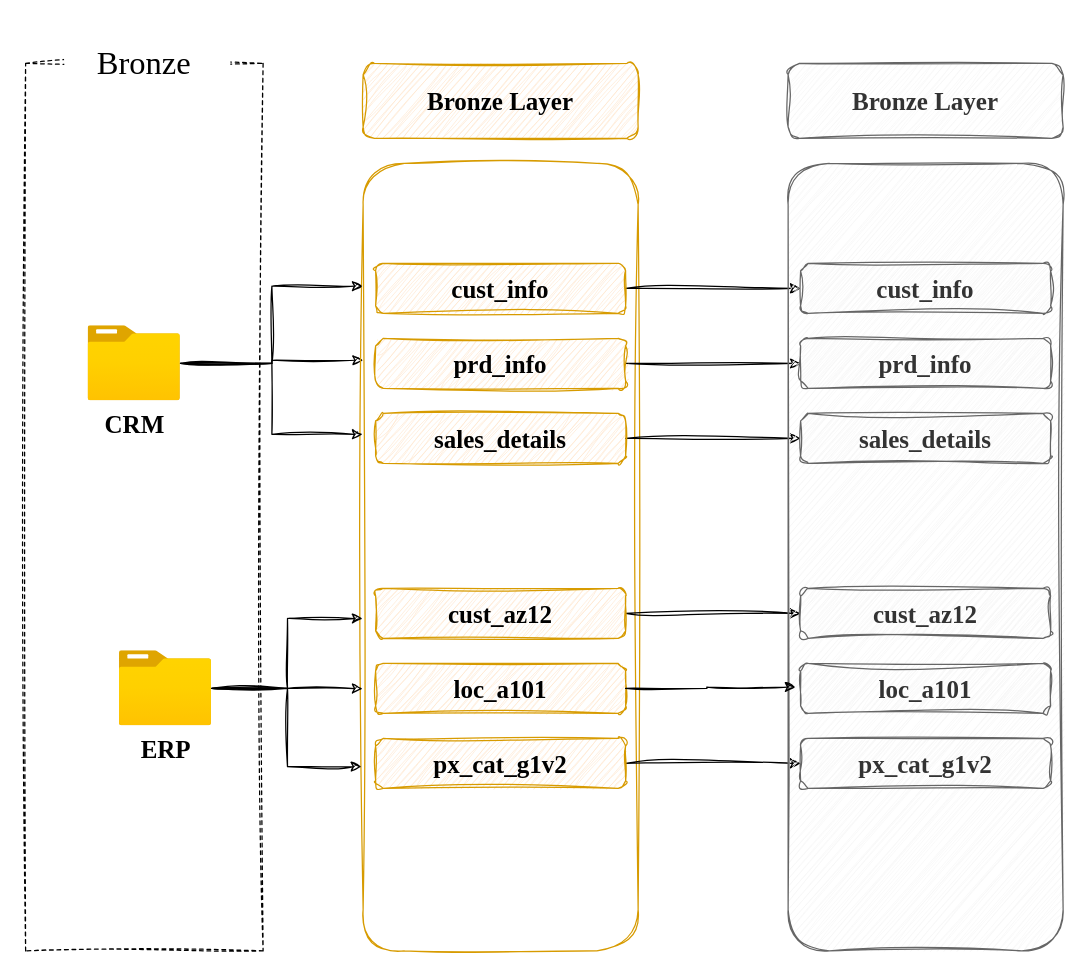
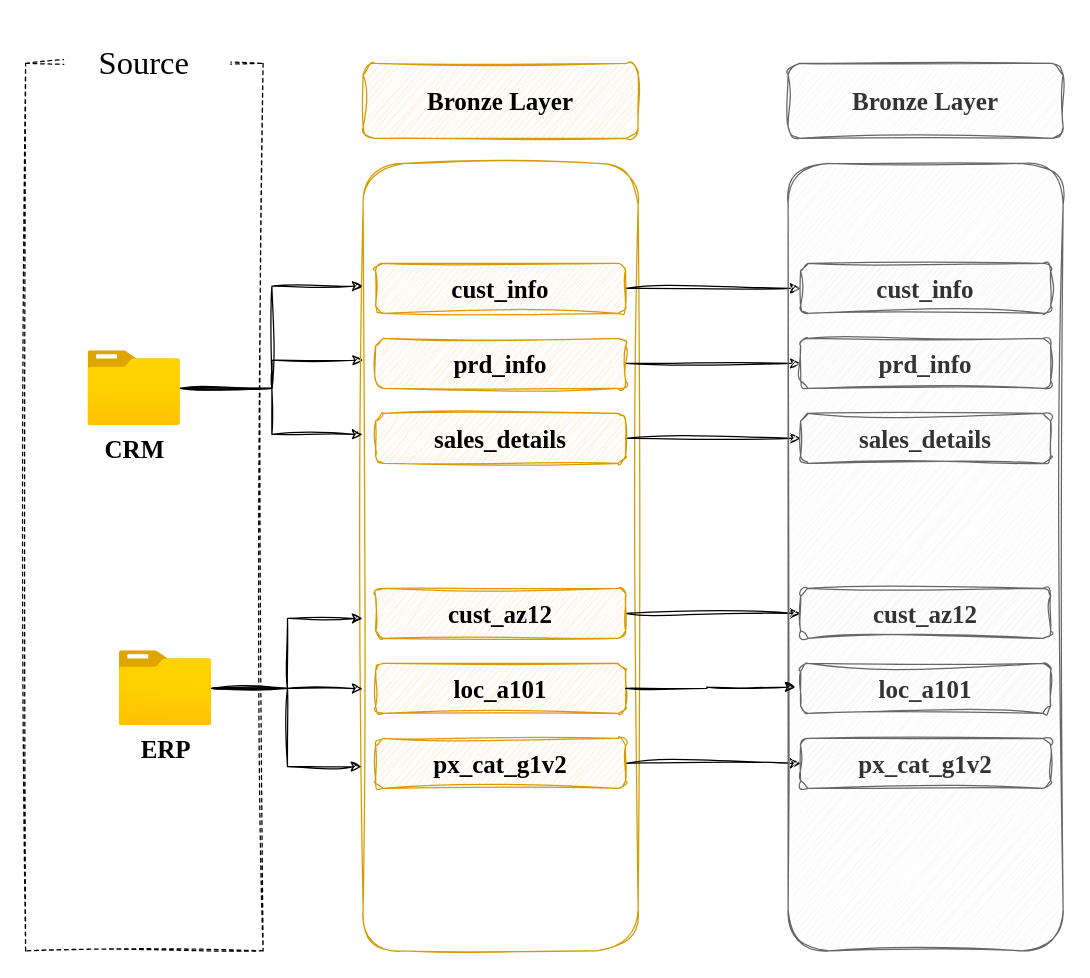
(144, 63) -> (144, 63)
(134, 363) -> (134, 388)
